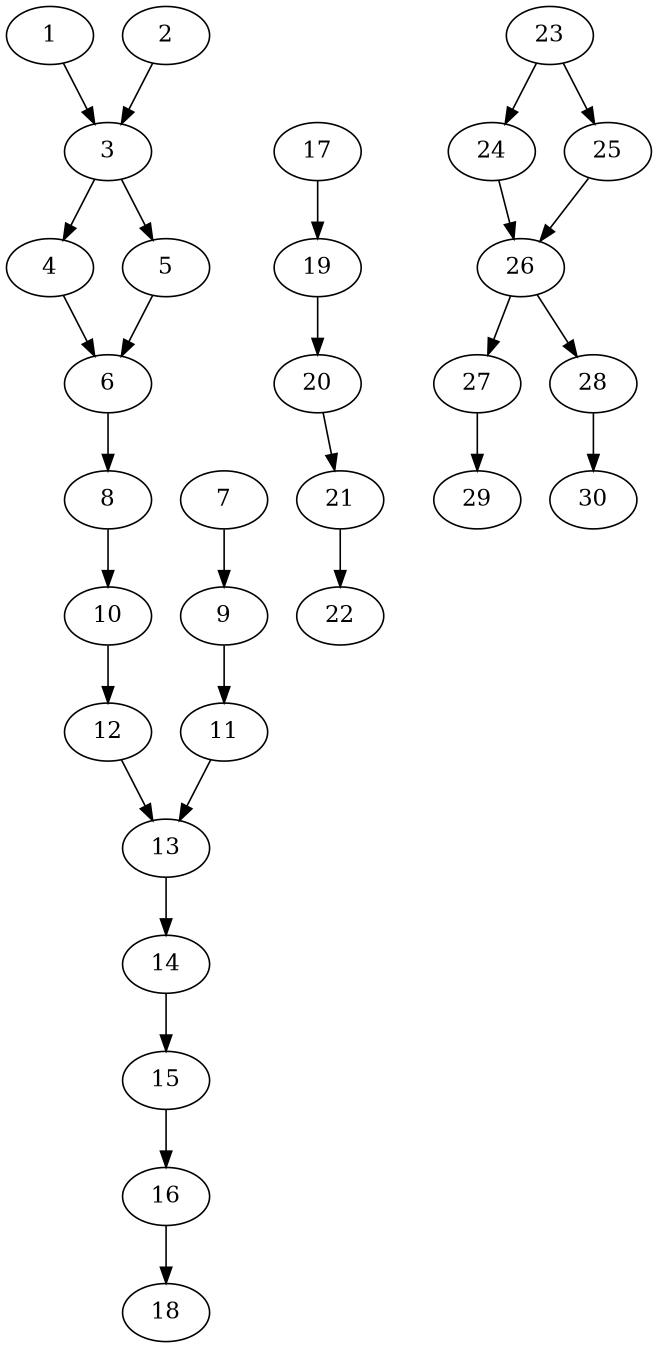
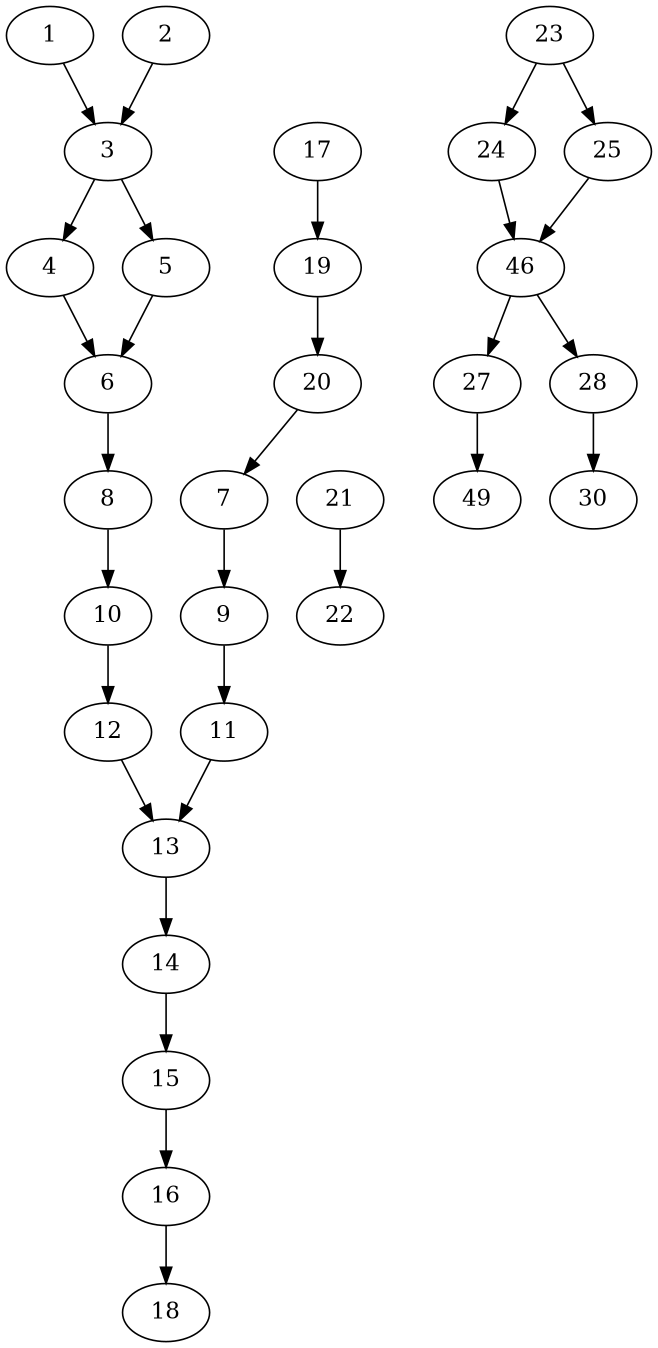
(521, 268) -> (521, 268)
(327, 433) -> (276, 435)
(477, 500) -> (477, 500)
